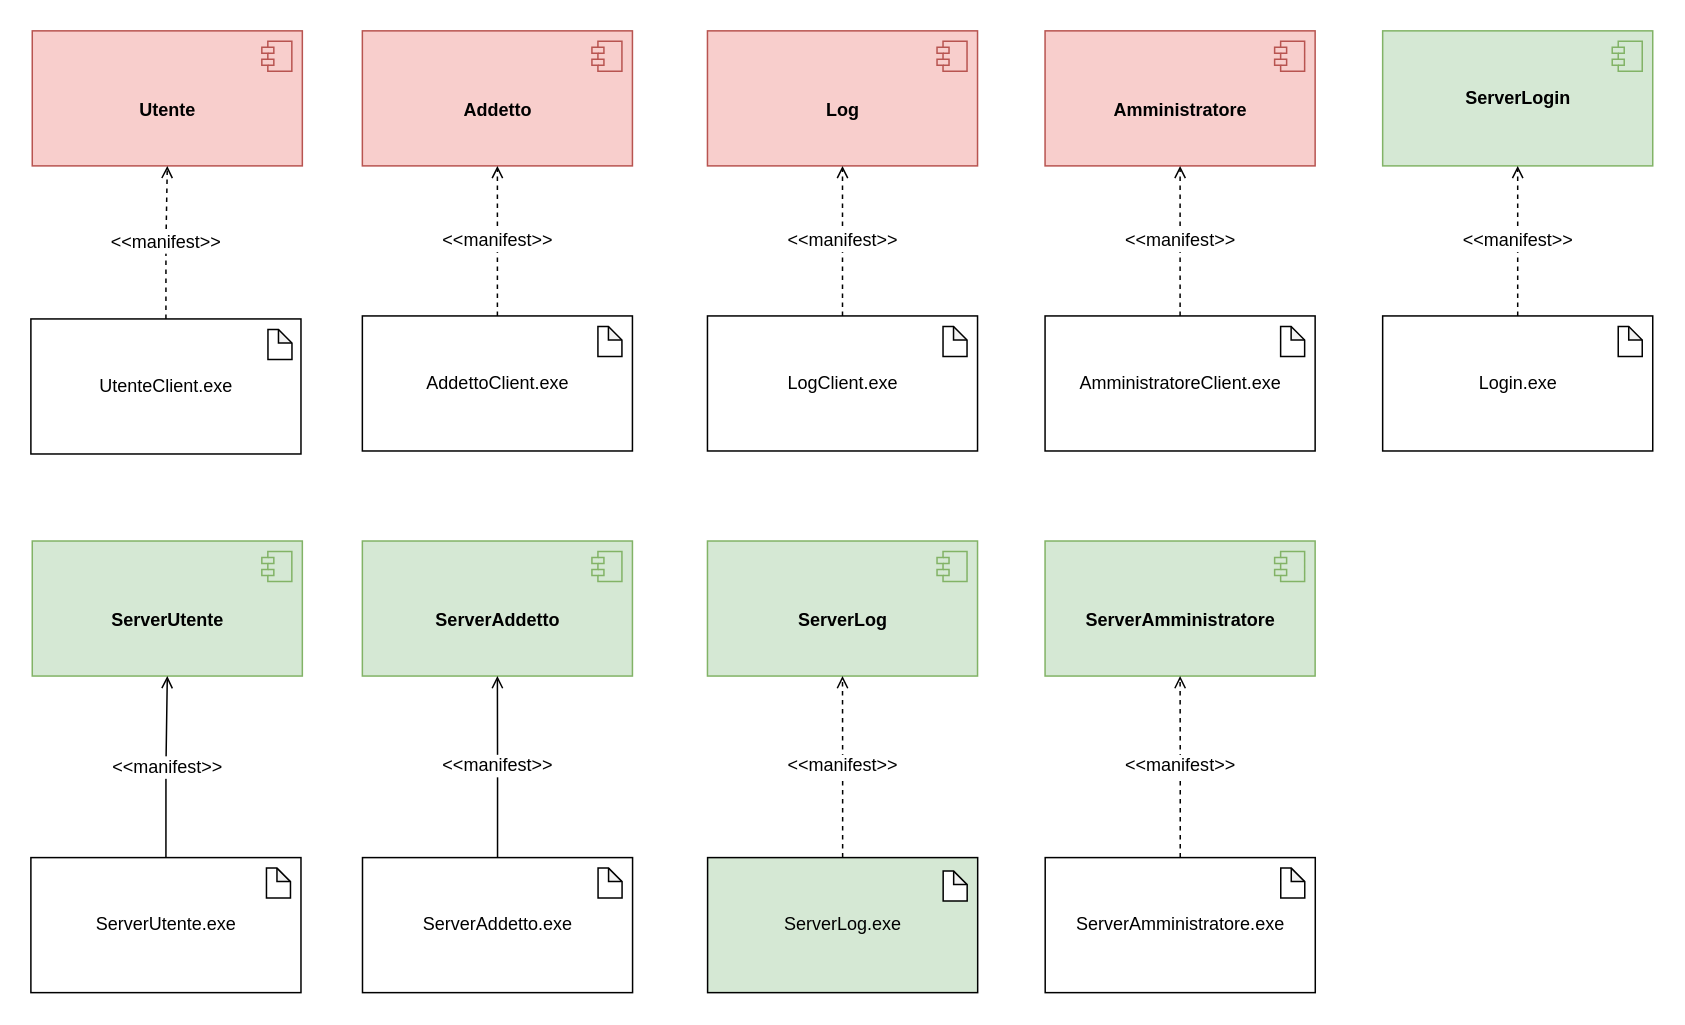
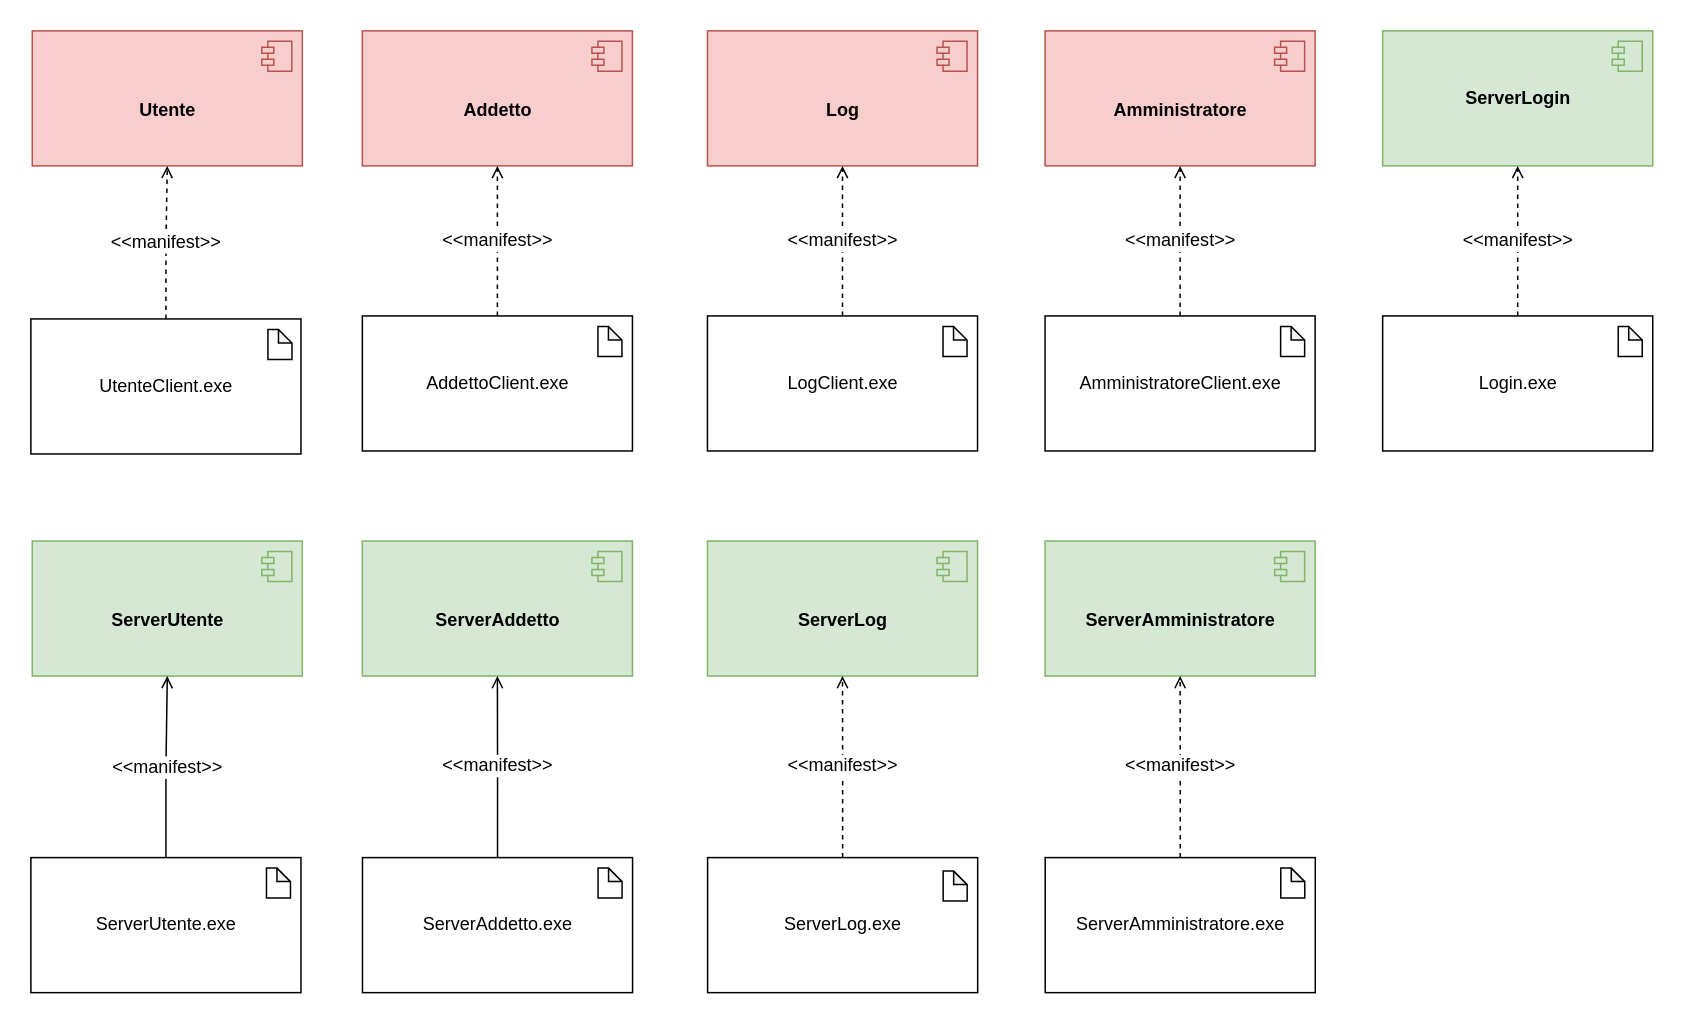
(842, 925) -> (842, 925)
